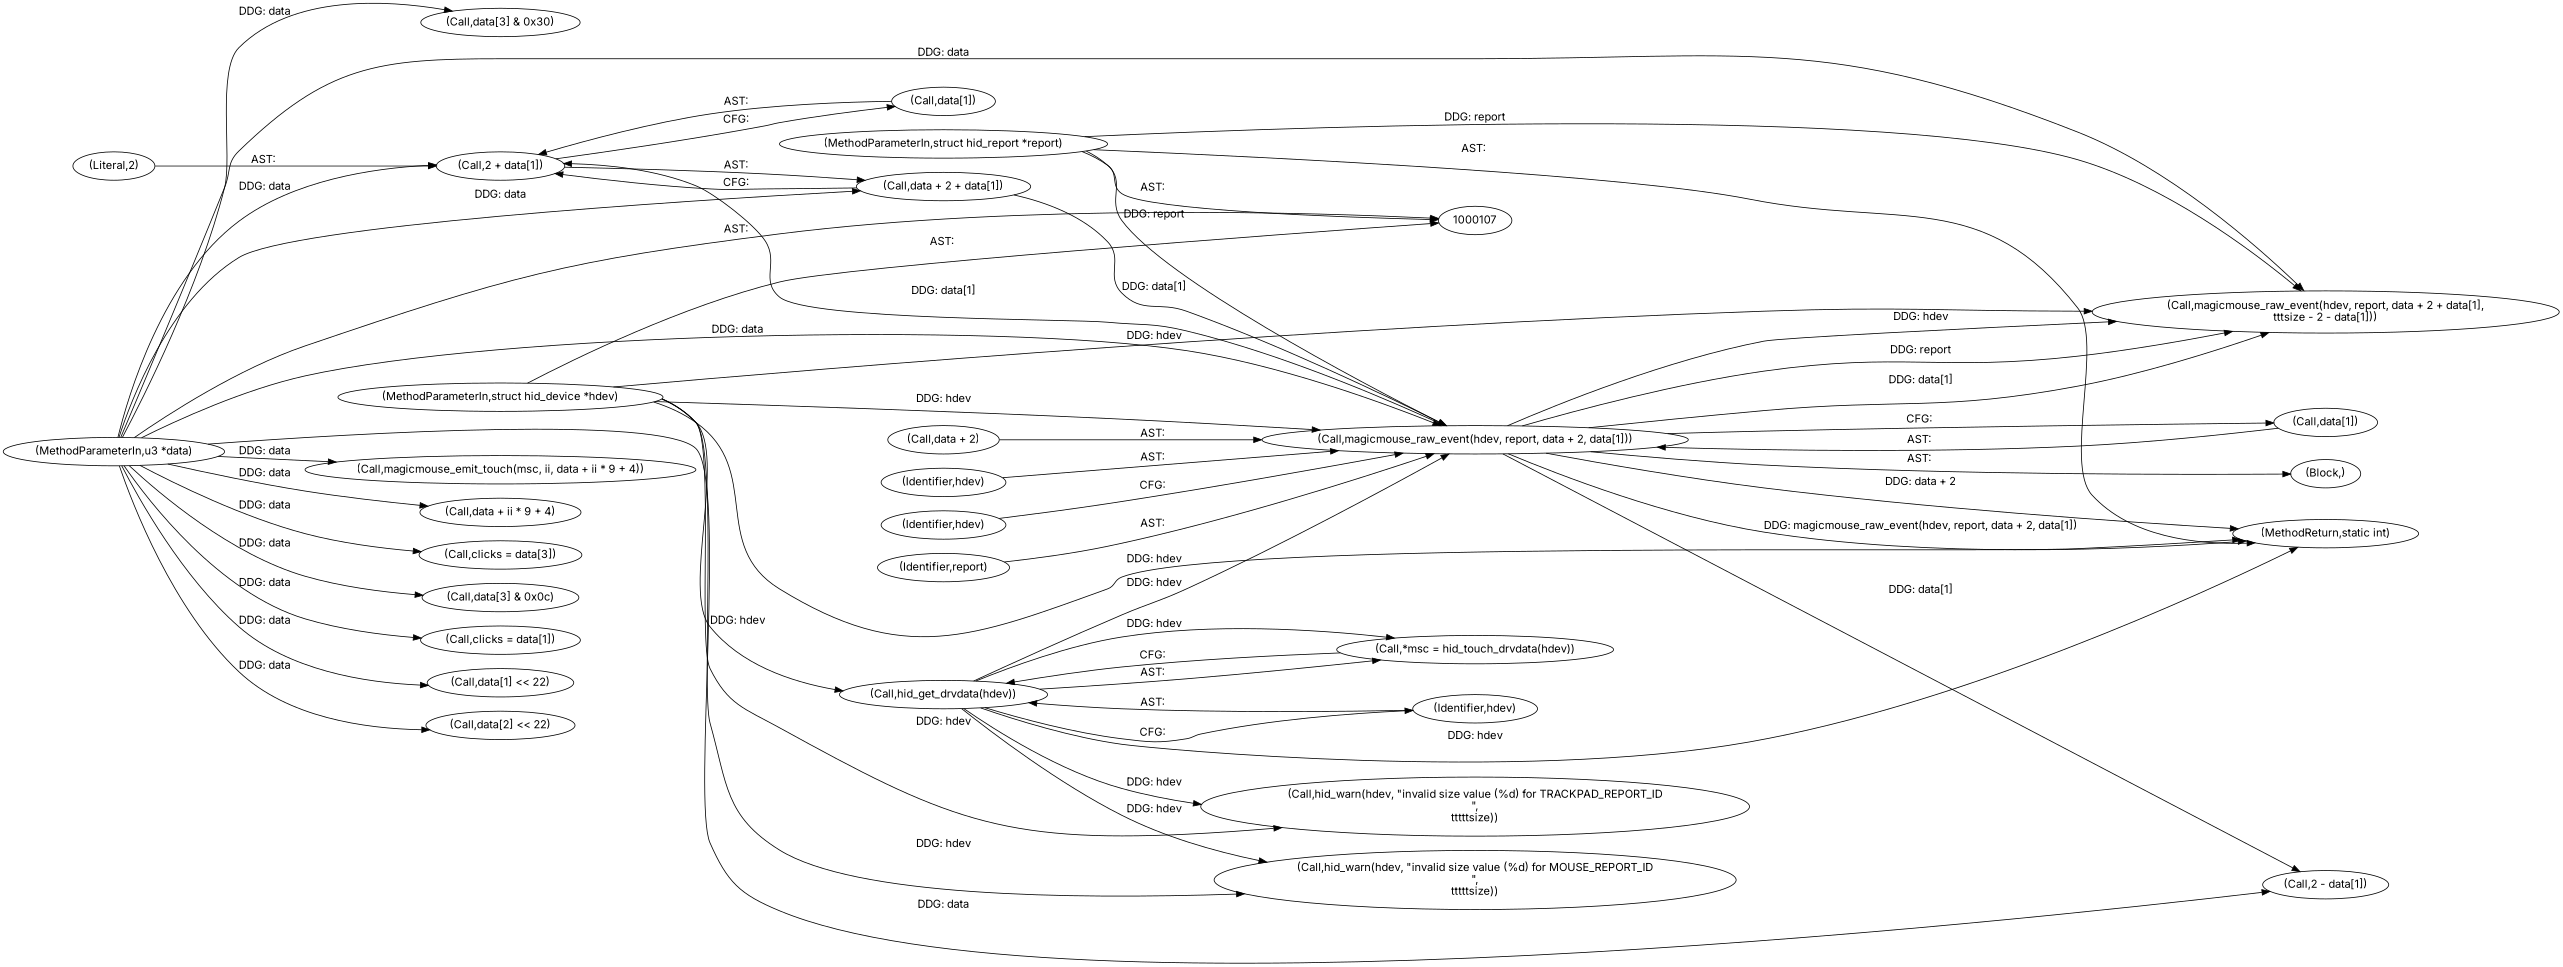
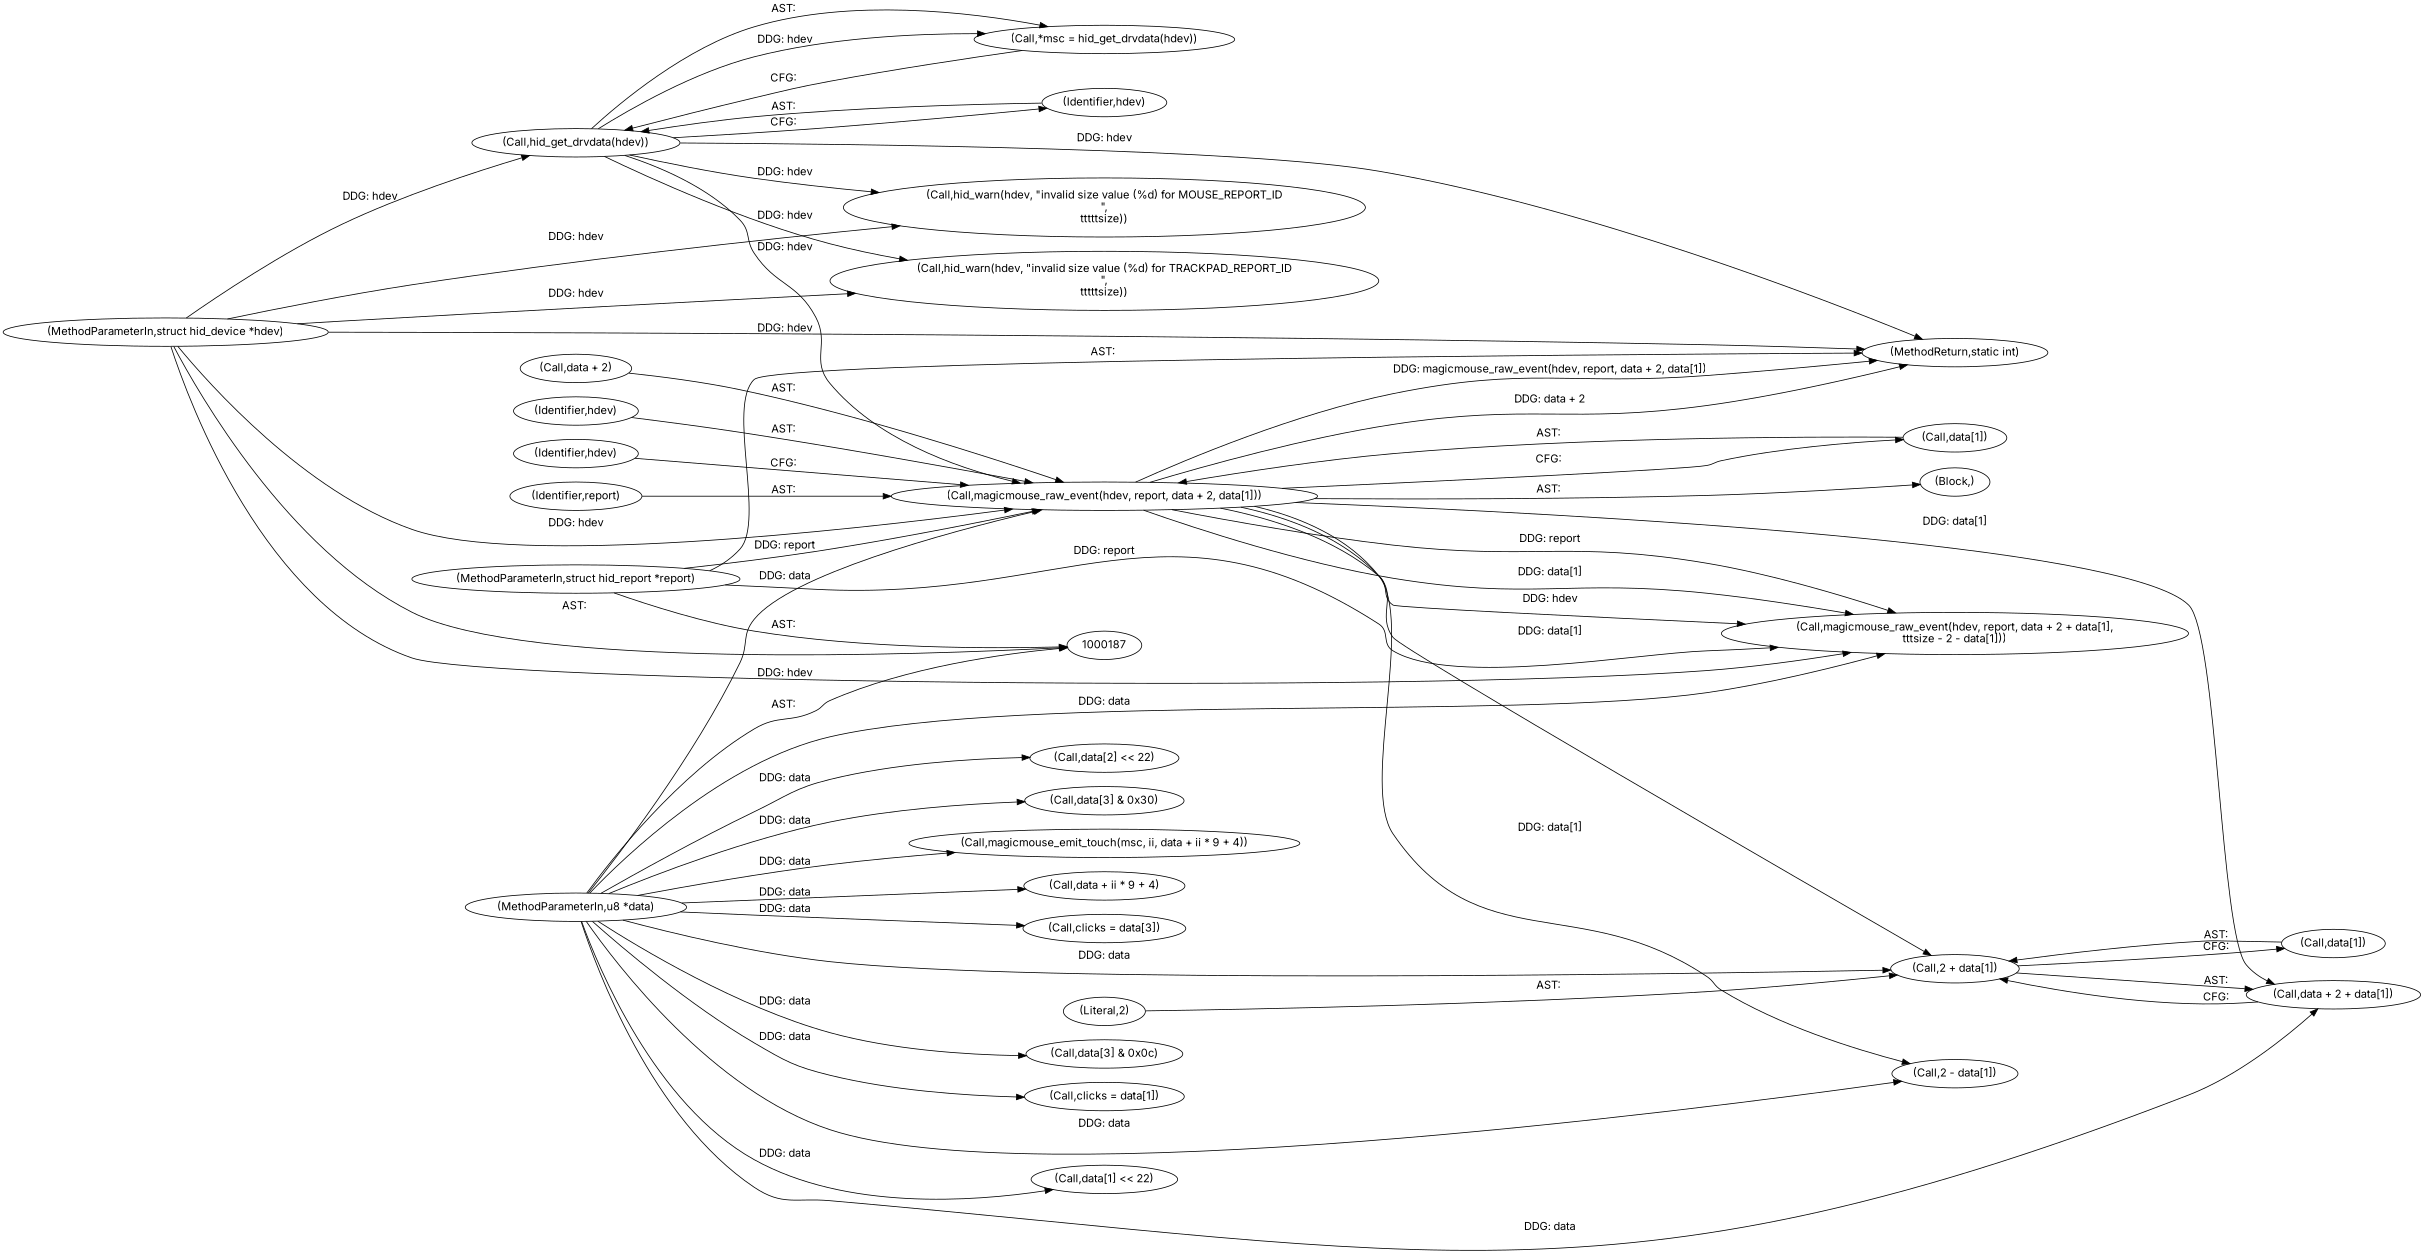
(1475, 221) -> (1104, 645)
(1208, 319) -> (1942, 547)
(114, 452) -> (576, 907)
(1475, 650) -> (1104, 39)
